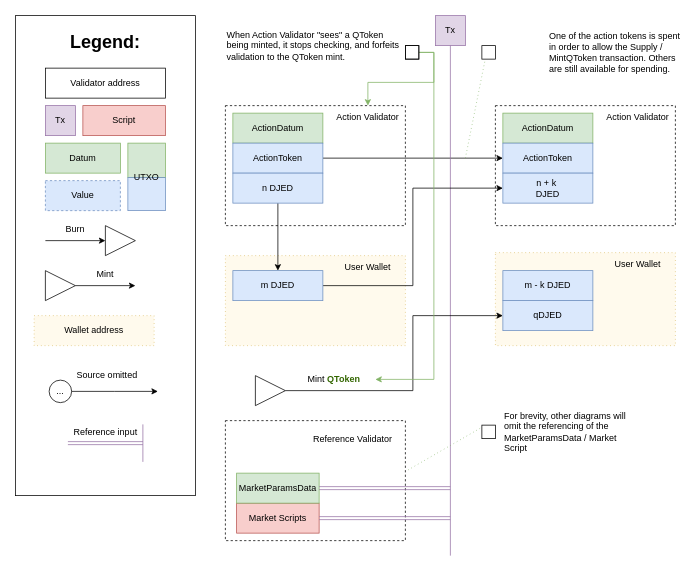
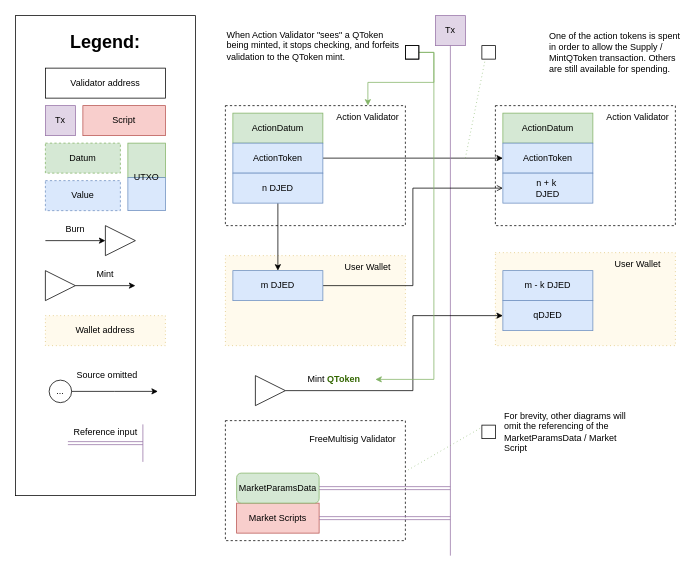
(83, 158) -> (83, 158)
(496, 188) -> (498, 188)
(94, 330) -> (105, 330)
(353, 439) -> (353, 439)
(278, 488) -> (278, 488)
